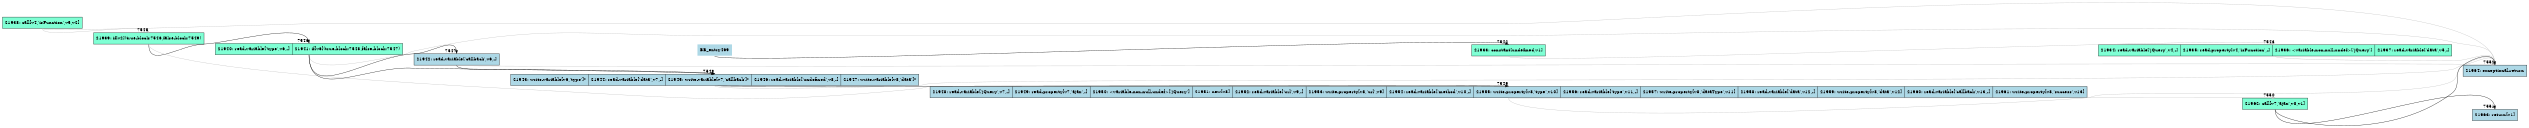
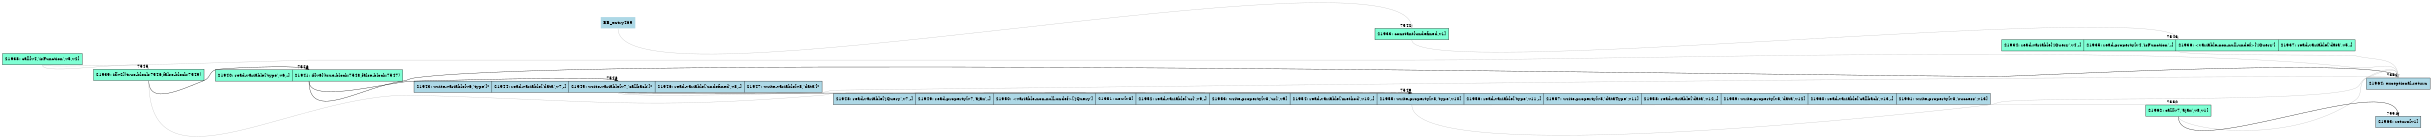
(1403, 36) -> (1345, 70)
(1110, 50) -> (1014, 29)
(457, 59) -> none
(2398, 119) -> (2298, 124)
